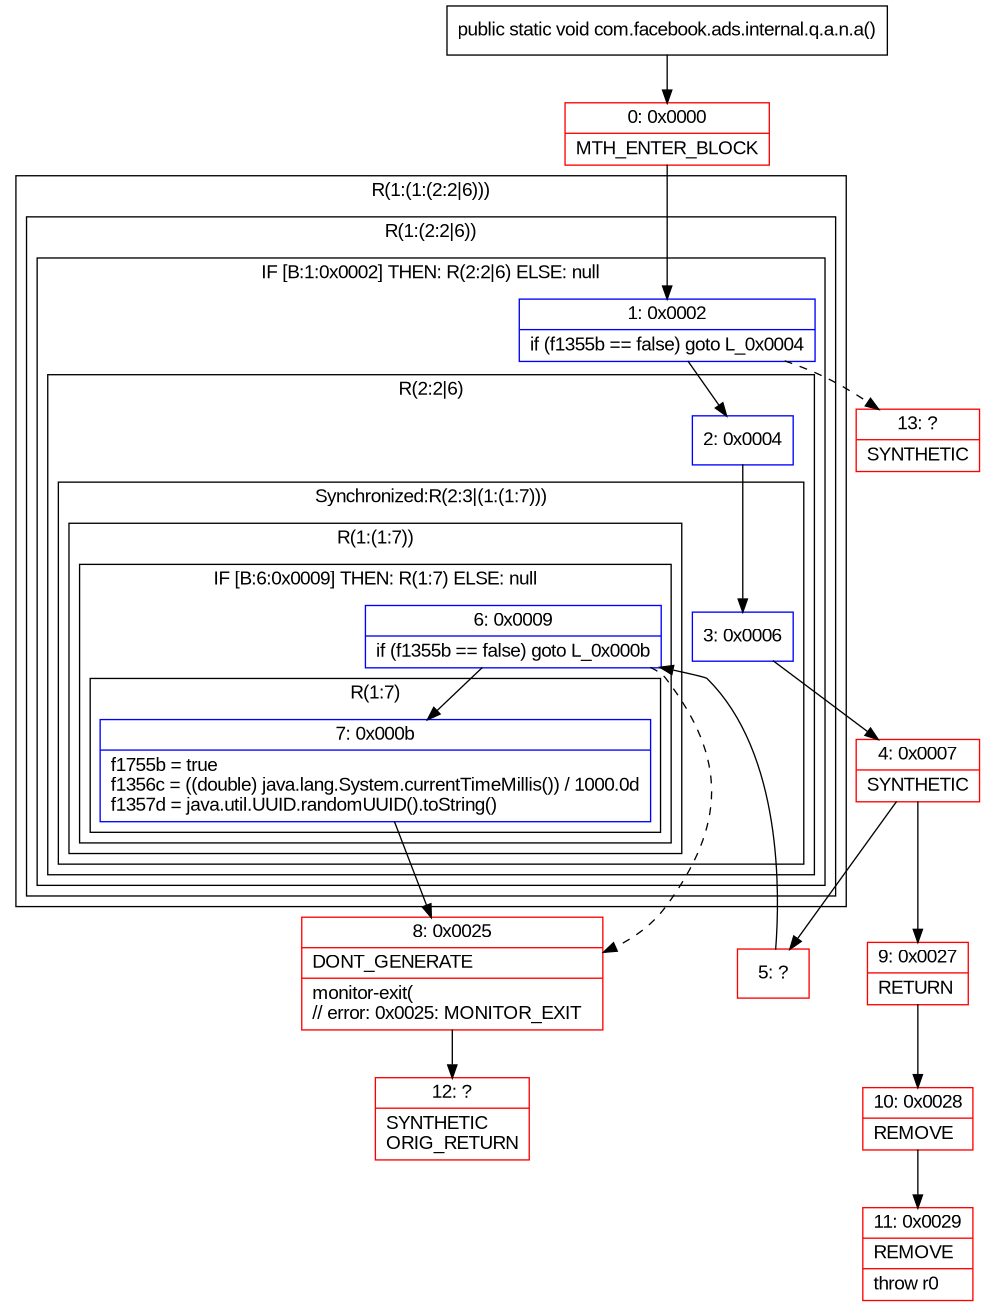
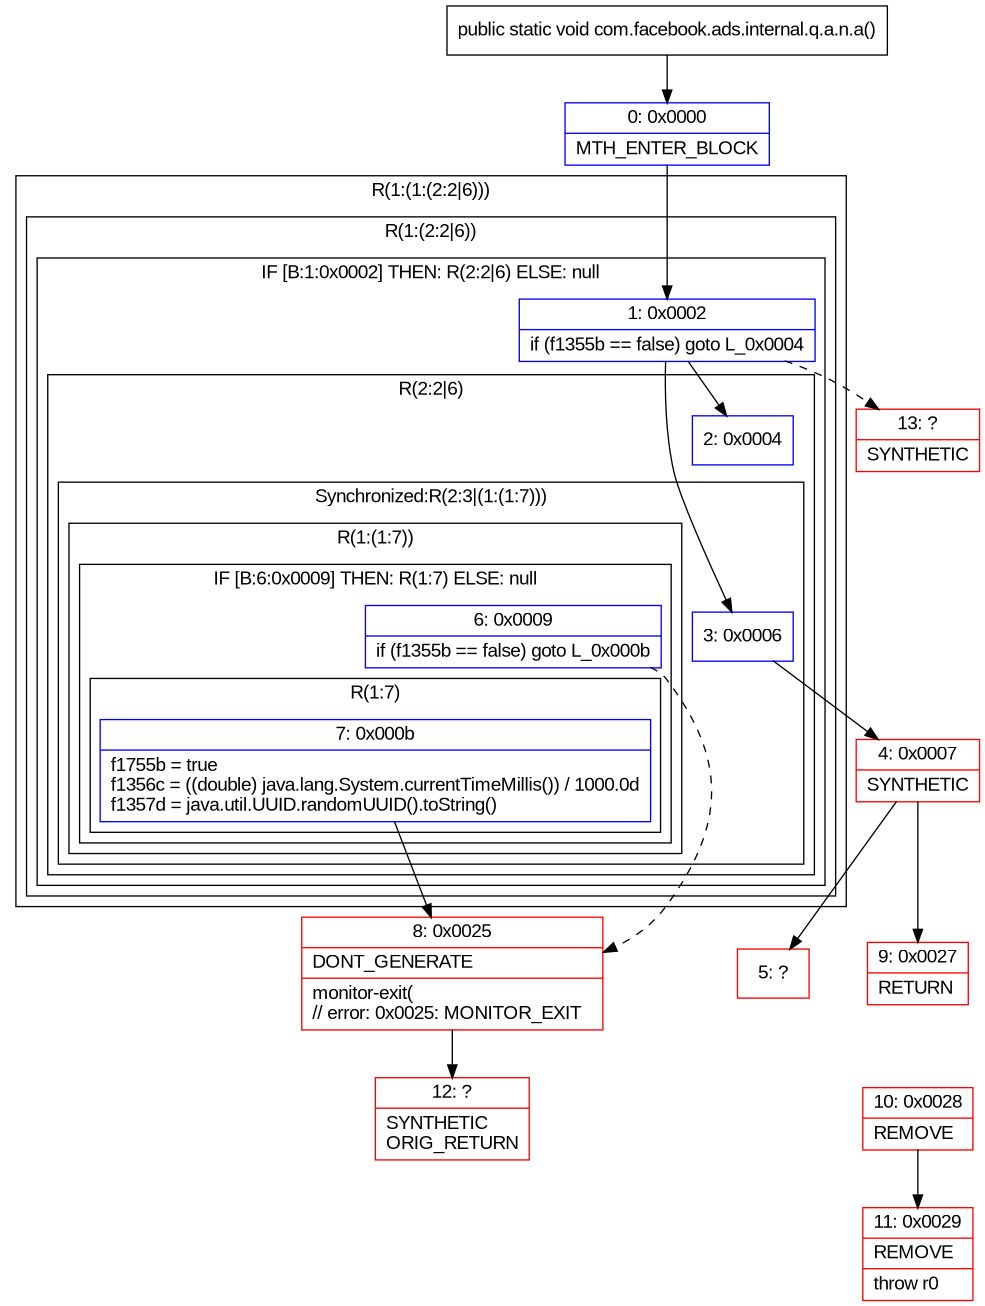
(667, 134) -> (667, 134)
(743, 532) -> (680, 491)
(460, 689) -> none
(765, 789) -> none
(918, 1039) -> none
